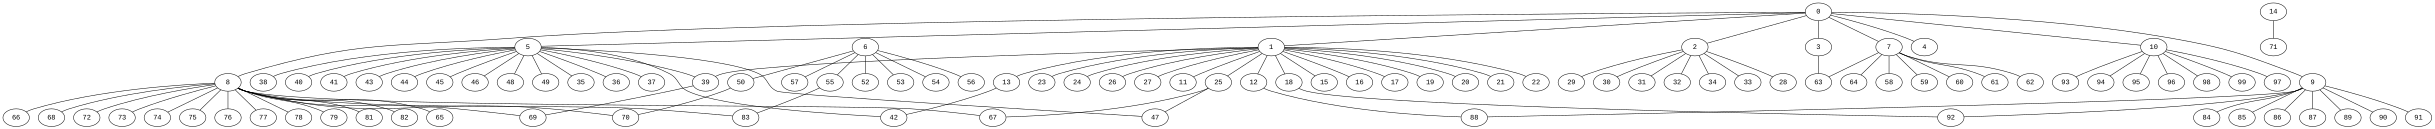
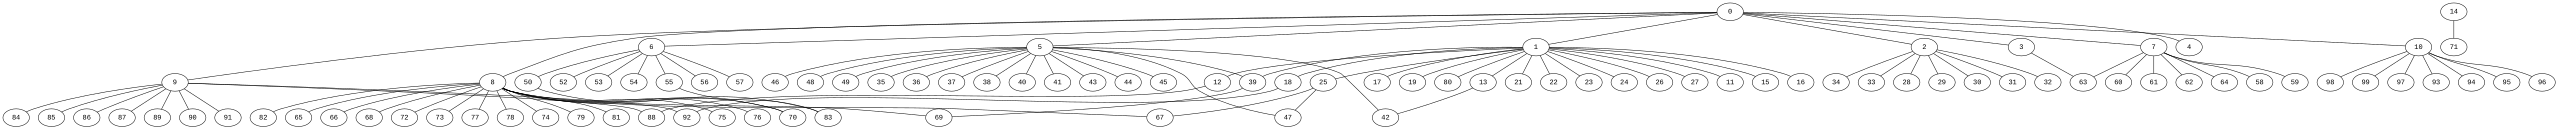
none -> (1191, 29)
(1465, 82) -> (1448, 82)
